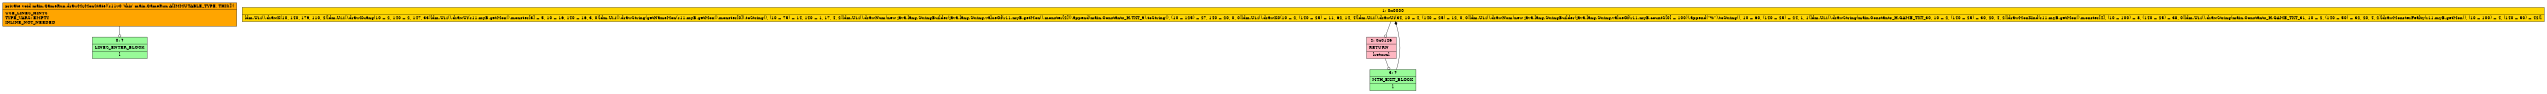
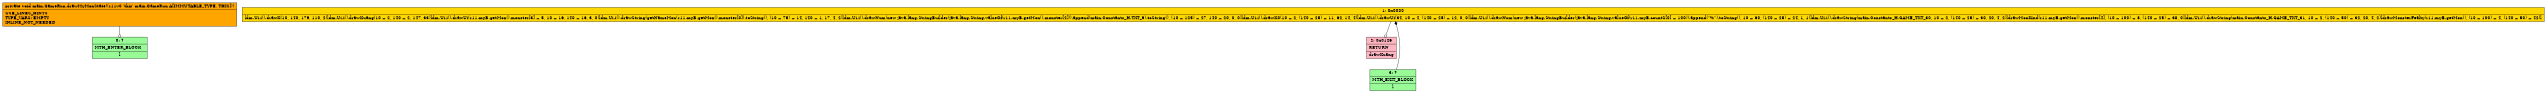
(120, 48) -> (118, 48)
(1381, 55) -> (1381, 55)
(1387, 63) -> none
